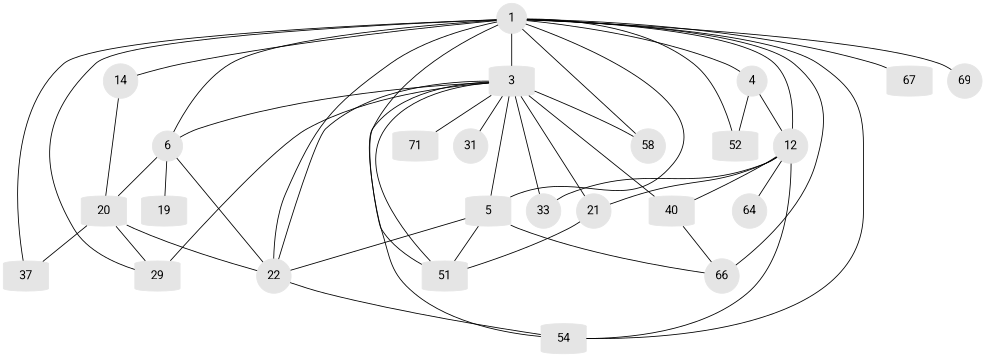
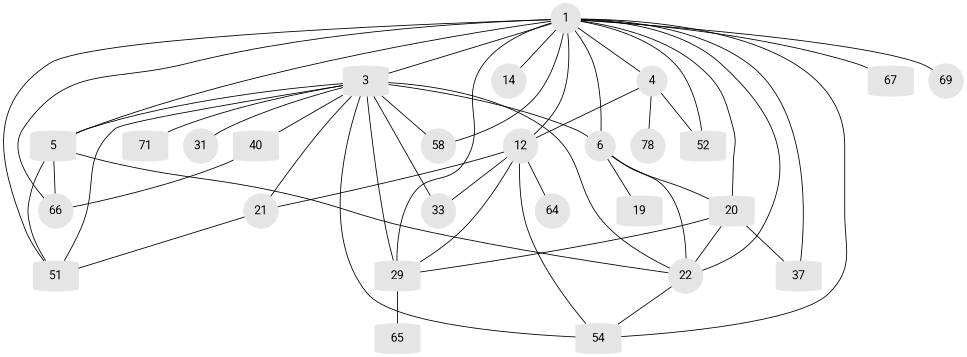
none -> (648, 146)
(112, 147) -> (703, 70)
(734, 180) -> (473, 218)
none -> (397, 339)
